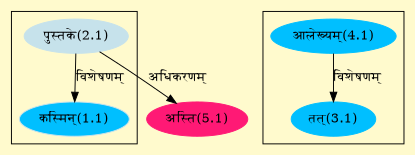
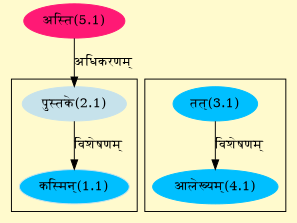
(131, 72) -> (74, 58)
(333, 73) -> (215, 140)
